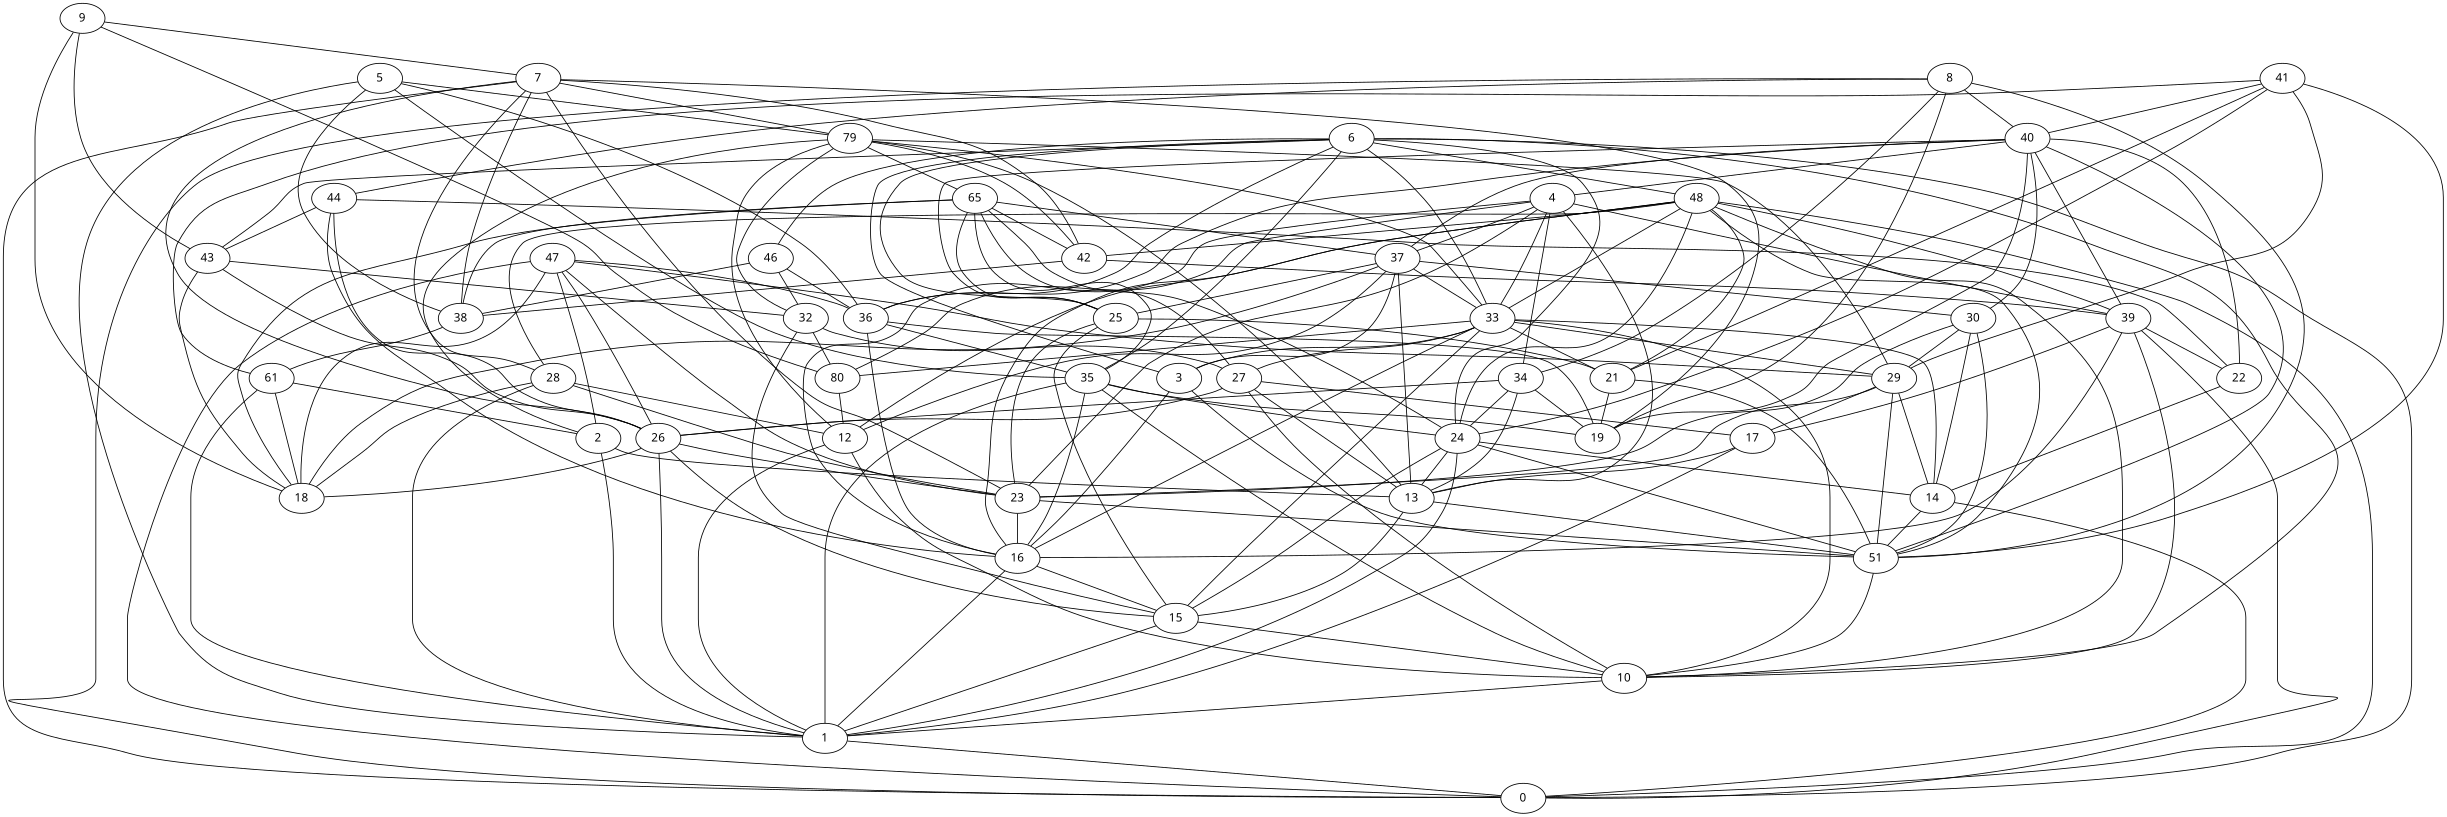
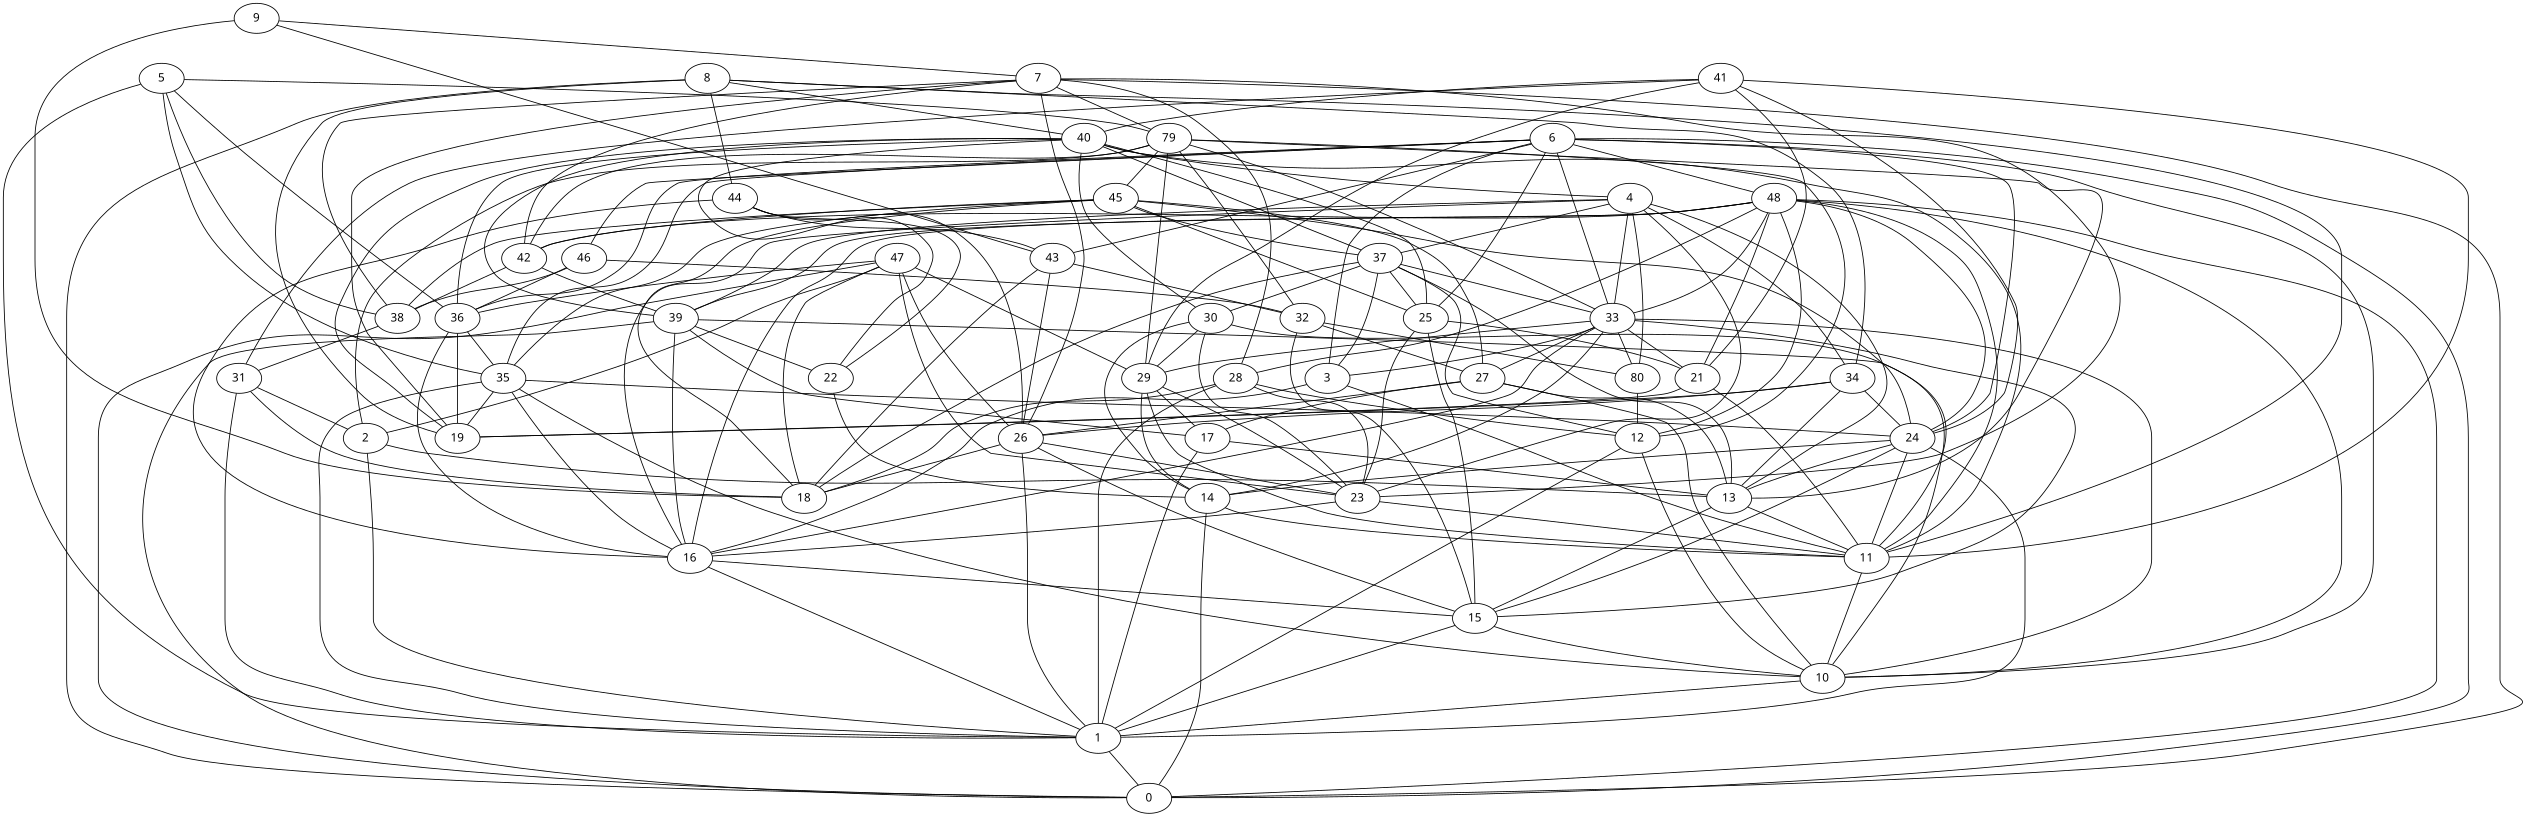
(467, 187) -> none
(975, 198) -> (1116, 198)
(272, 378) -> (239, 378)
(1876, 558) -> (1867, 558)
